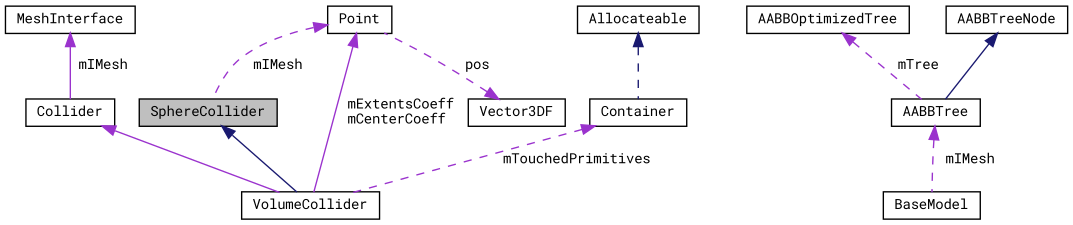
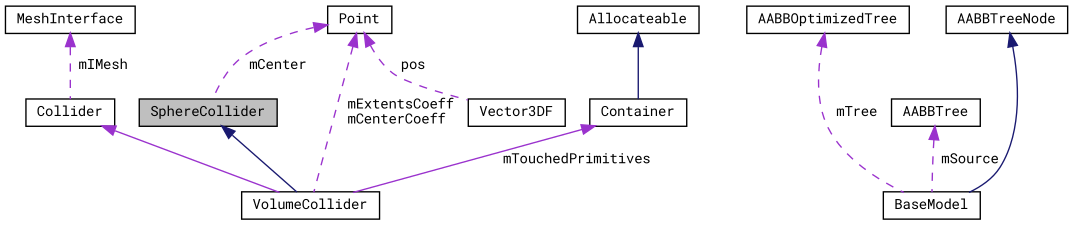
(437, 61) -> (412, 83)
(274, 66) -> (274, 66)
(887, 71) -> (833, 136)
(967, 72) -> (1014, 128)
(70, 73) -> (70, 73)
(638, 73) -> (638, 73)
(333, 119) -> (333, 119)
(967, 160) -> (967, 160)
(468, 161) -> (468, 161)
